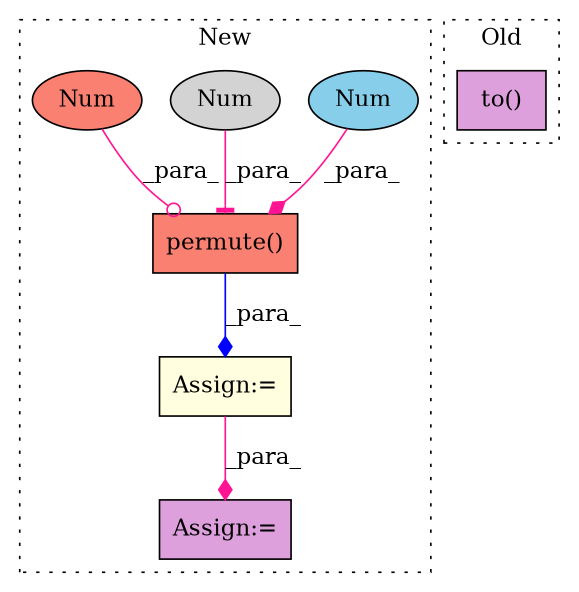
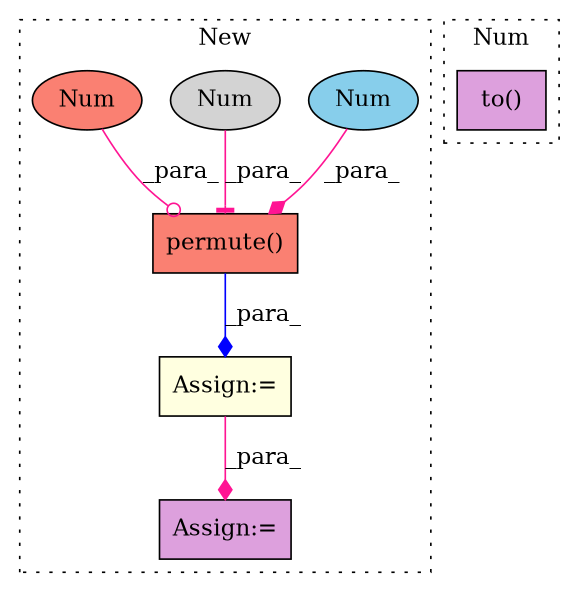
(502, 39) -> (502, 39)
